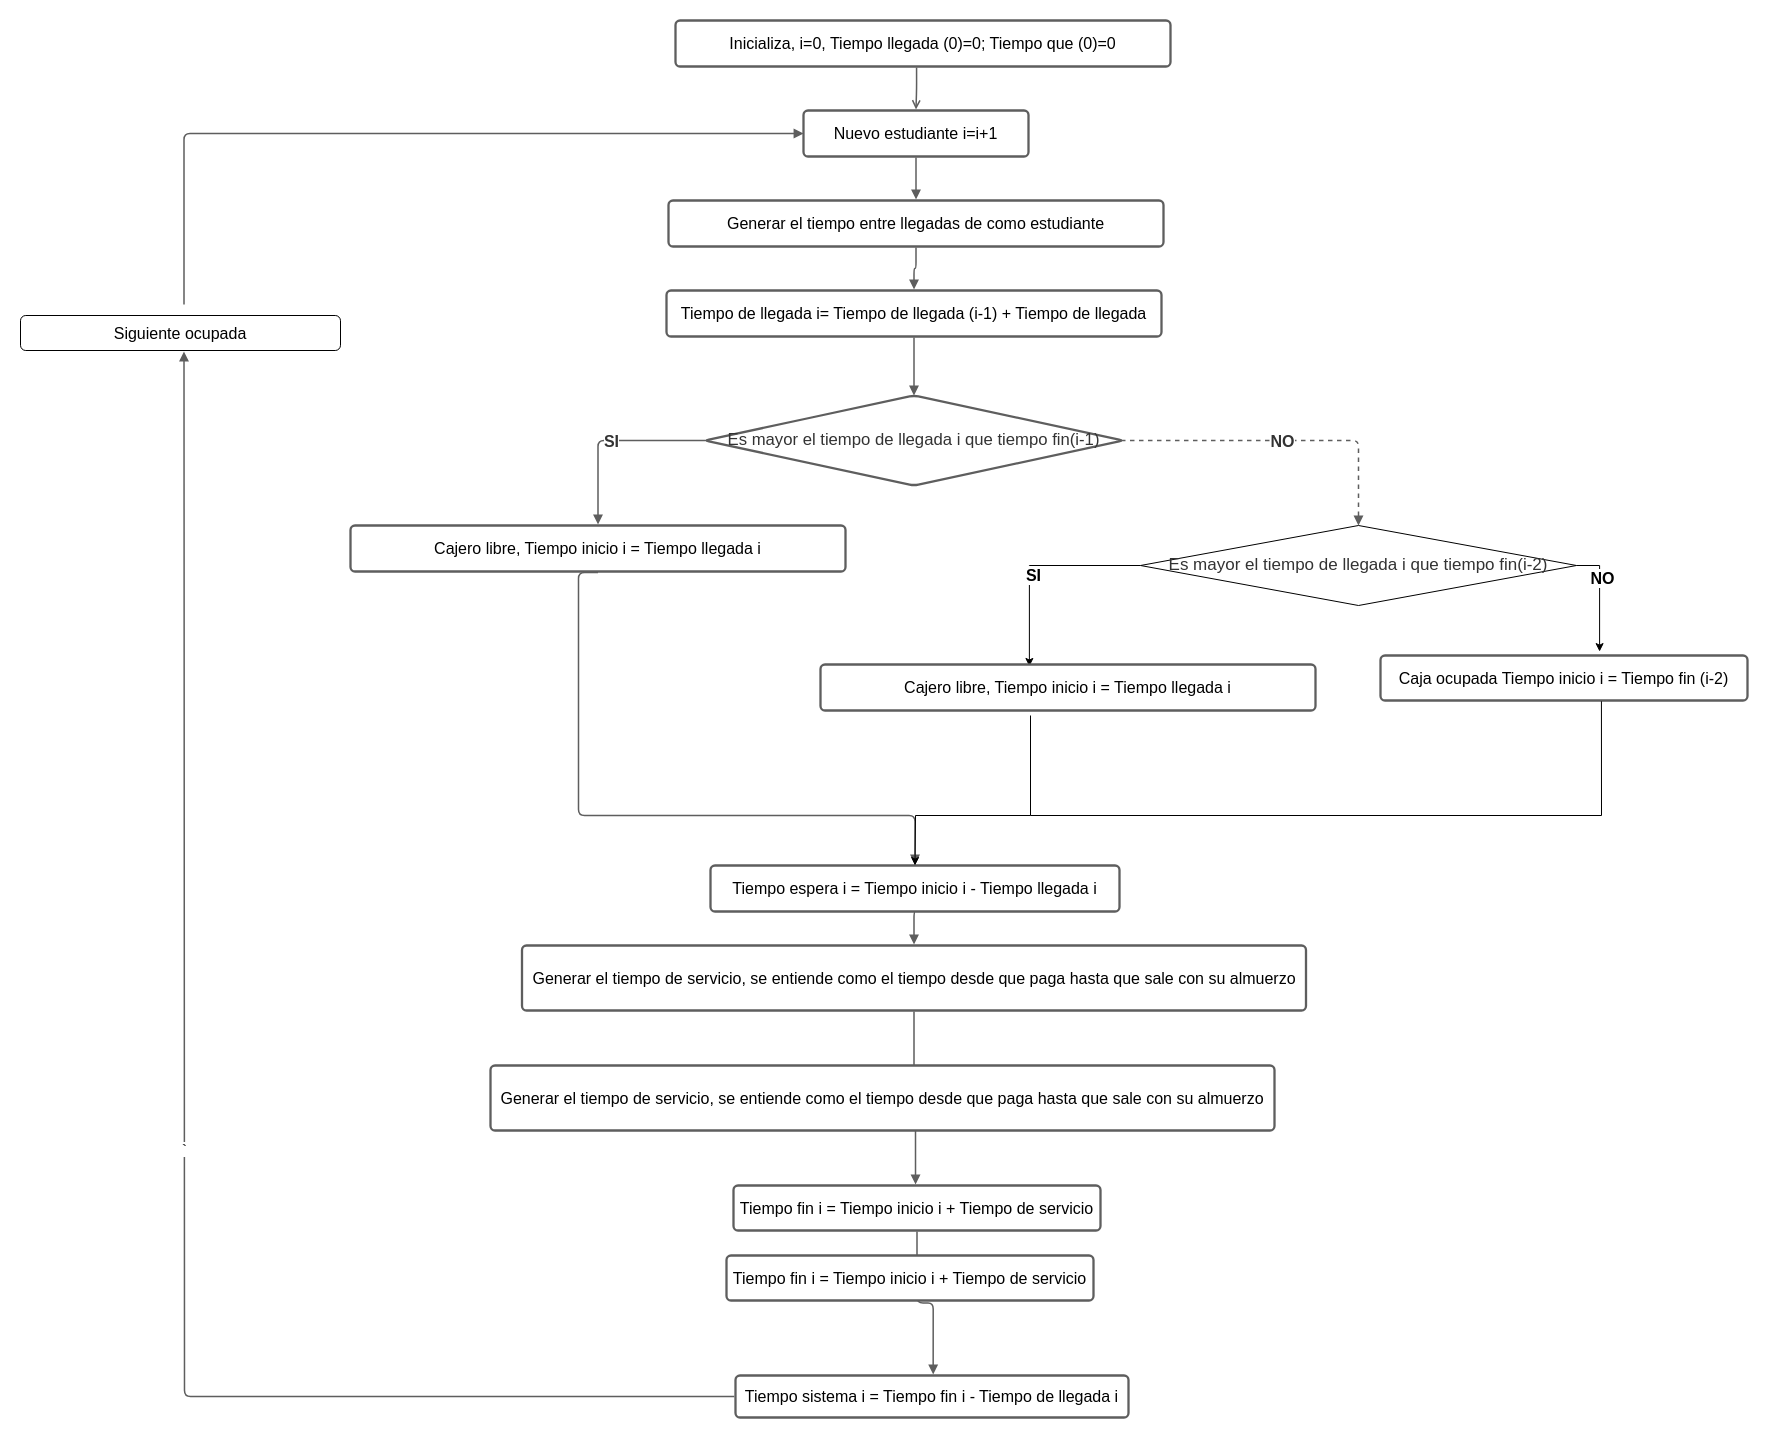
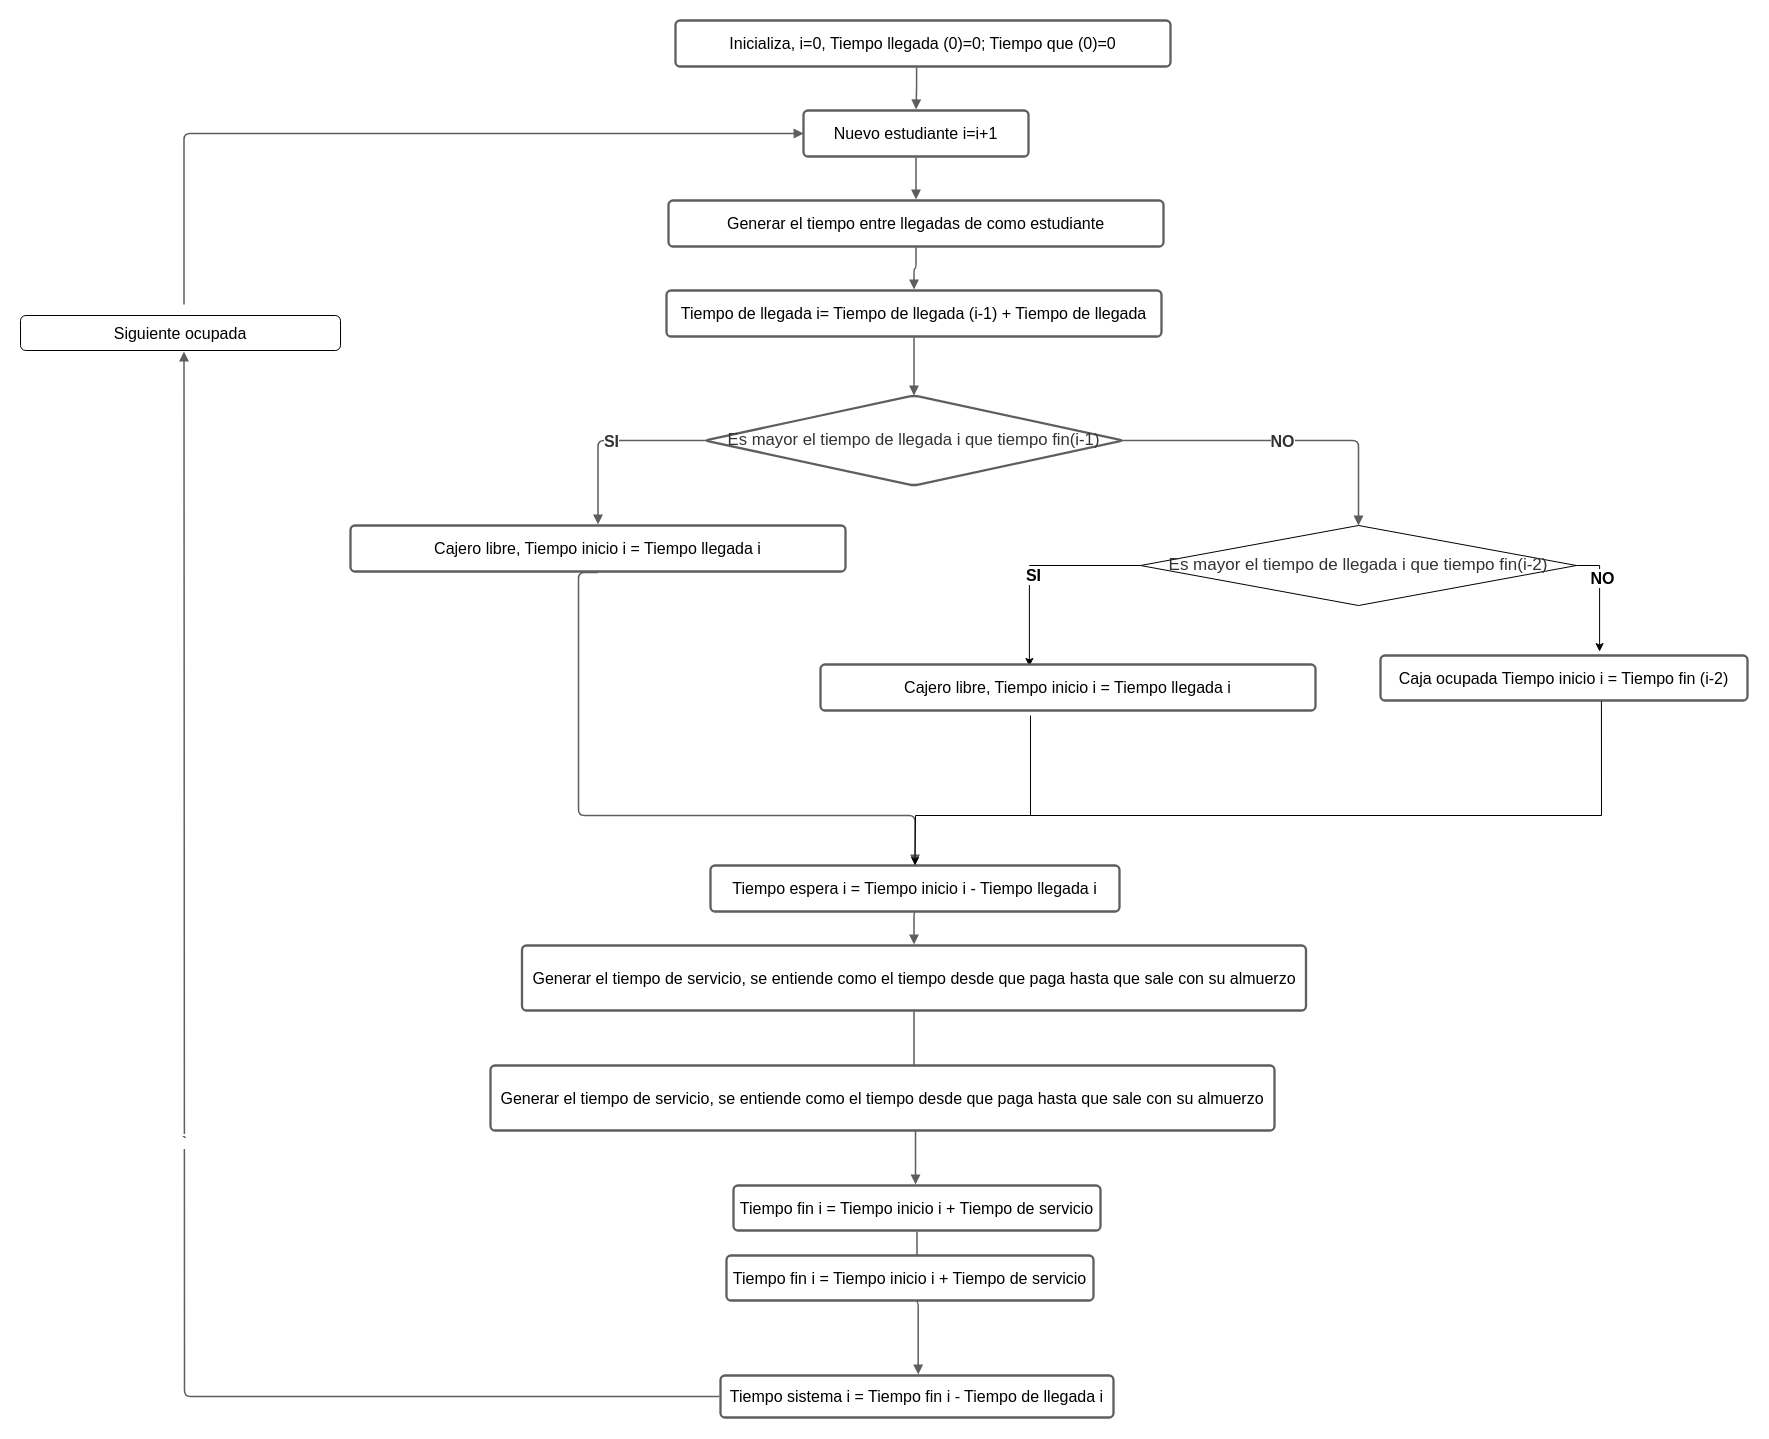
(916, 100) -> (916, 98)
(1197, 441) -> (1197, 441)
(932, 1397) -> (917, 1397)
